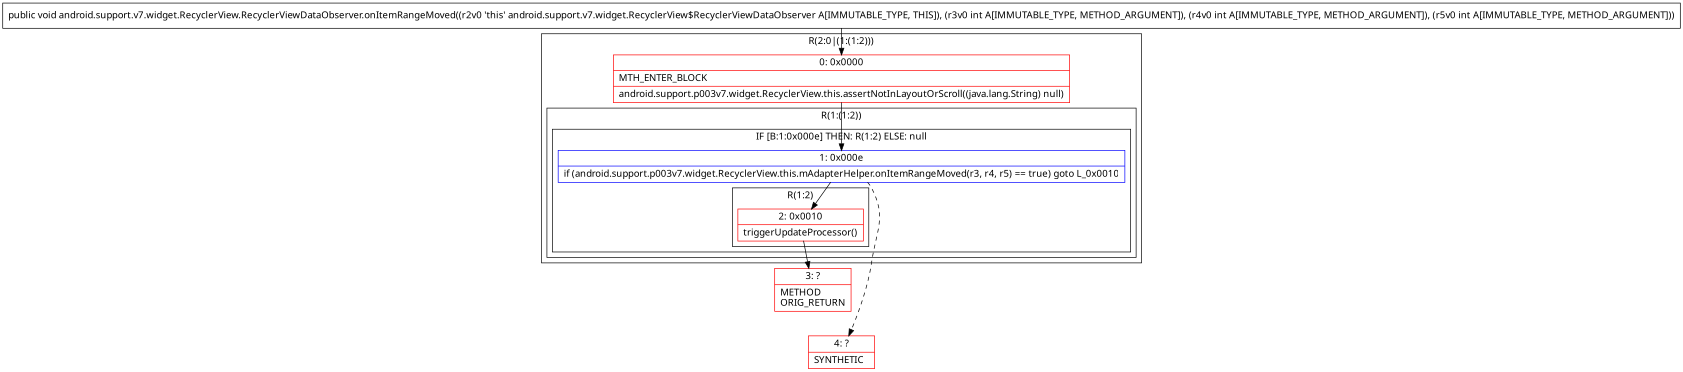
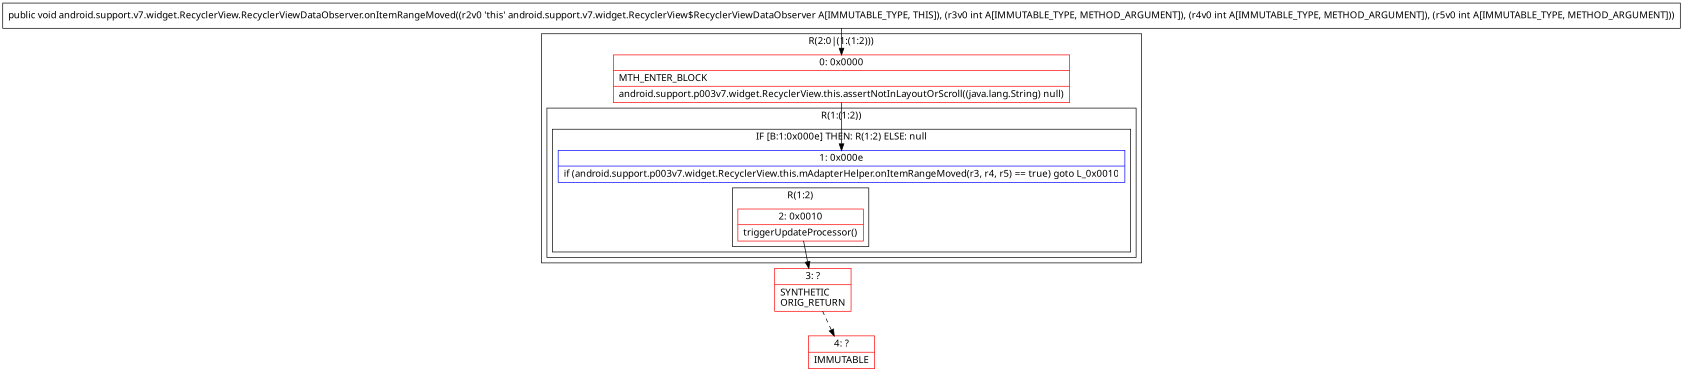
(823, 193) -> none
(875, 245) -> (827, 320)
(801, 293) -> (805, 293)
(839, 360) -> (842, 360)
